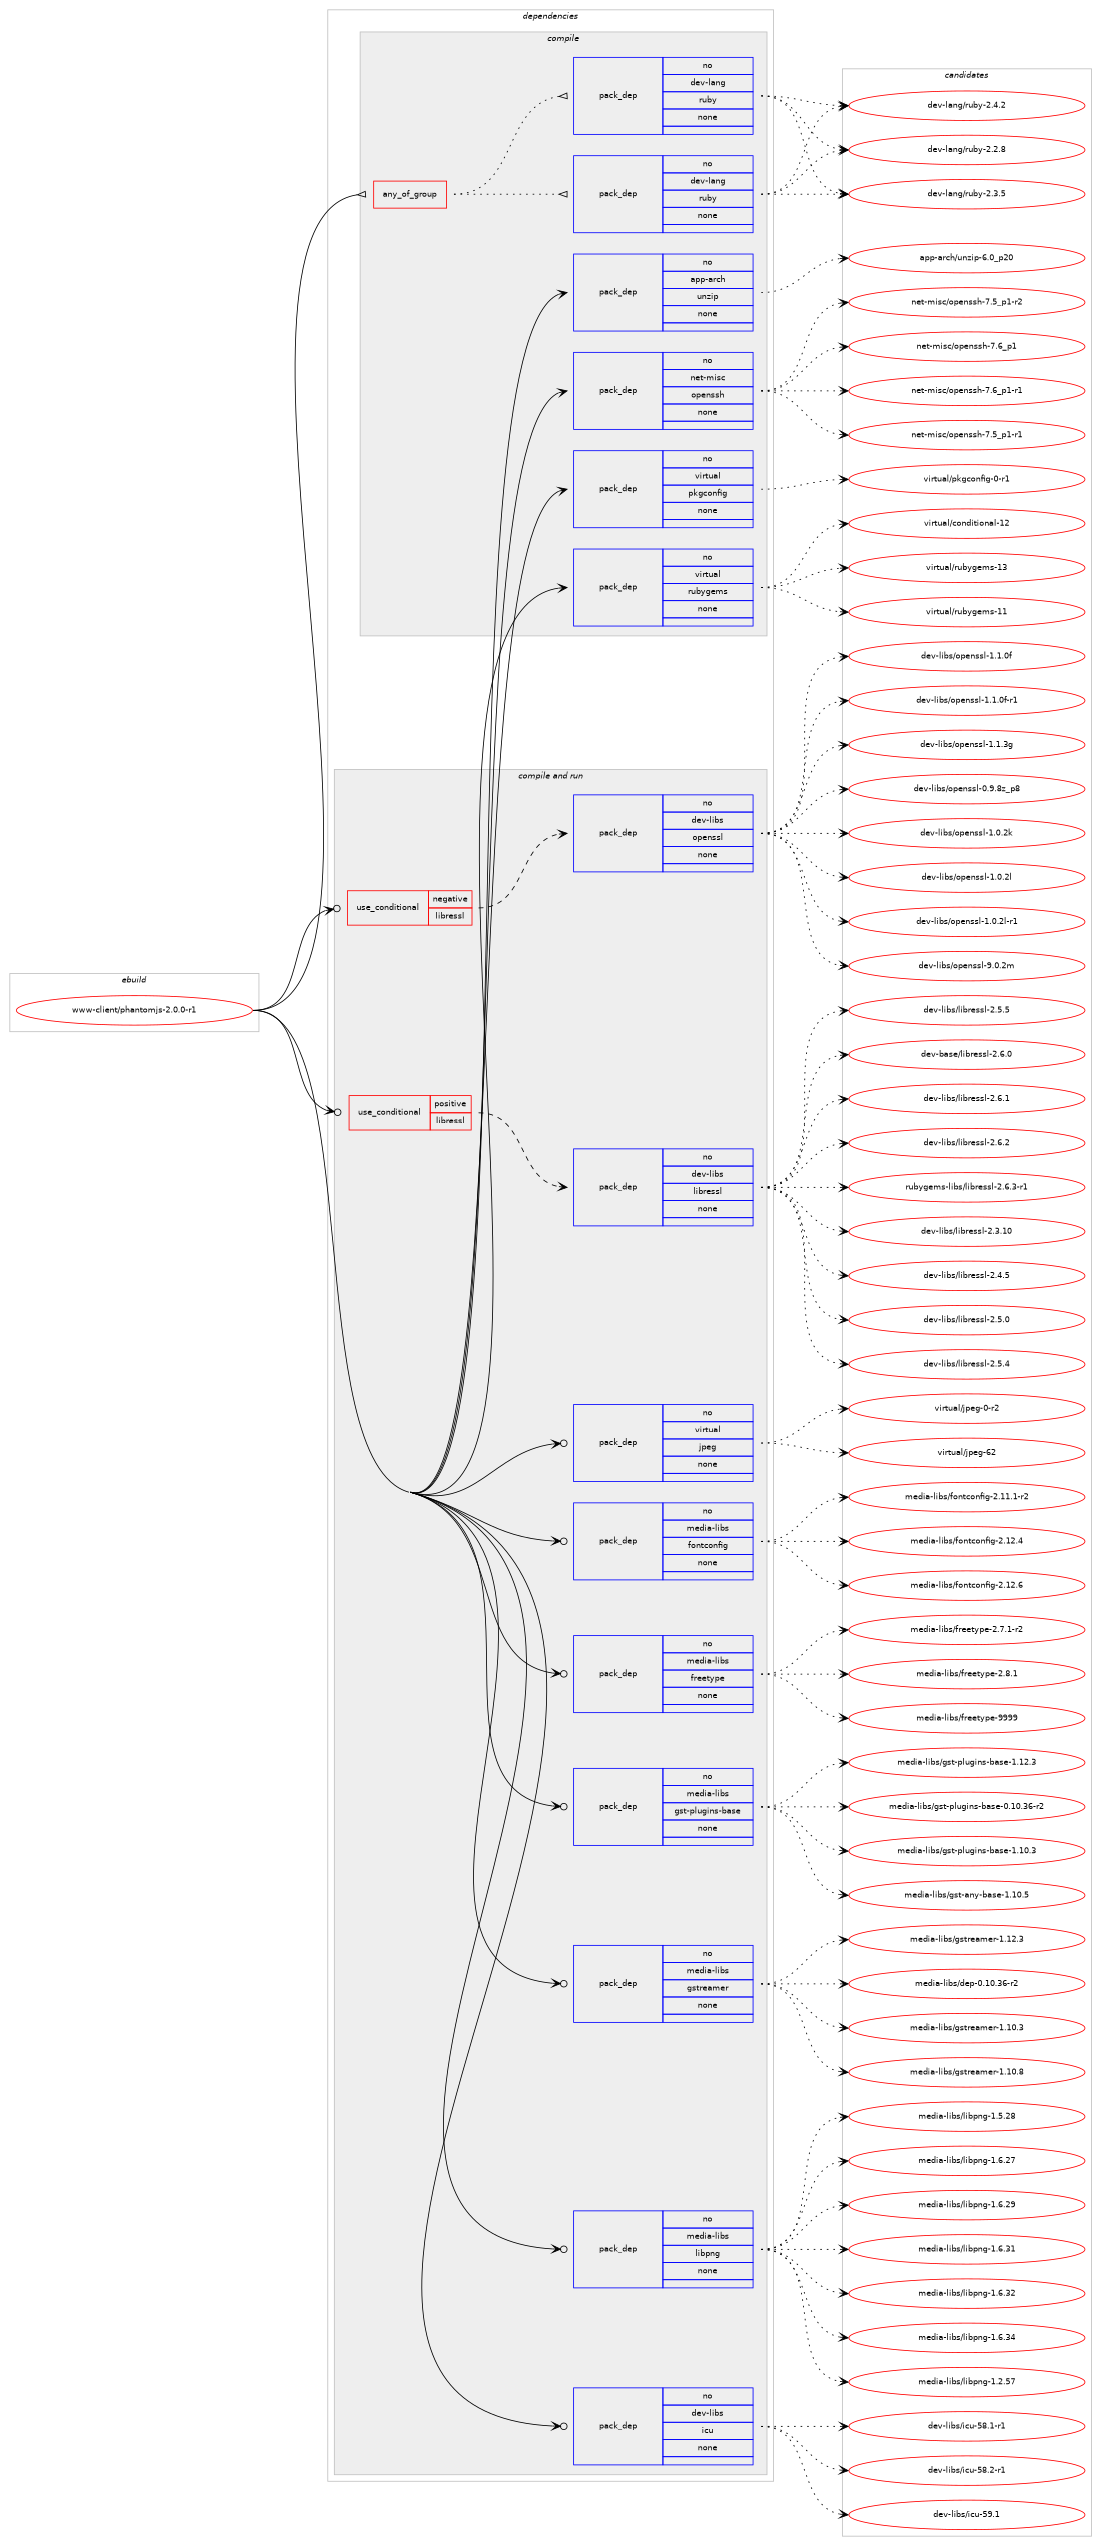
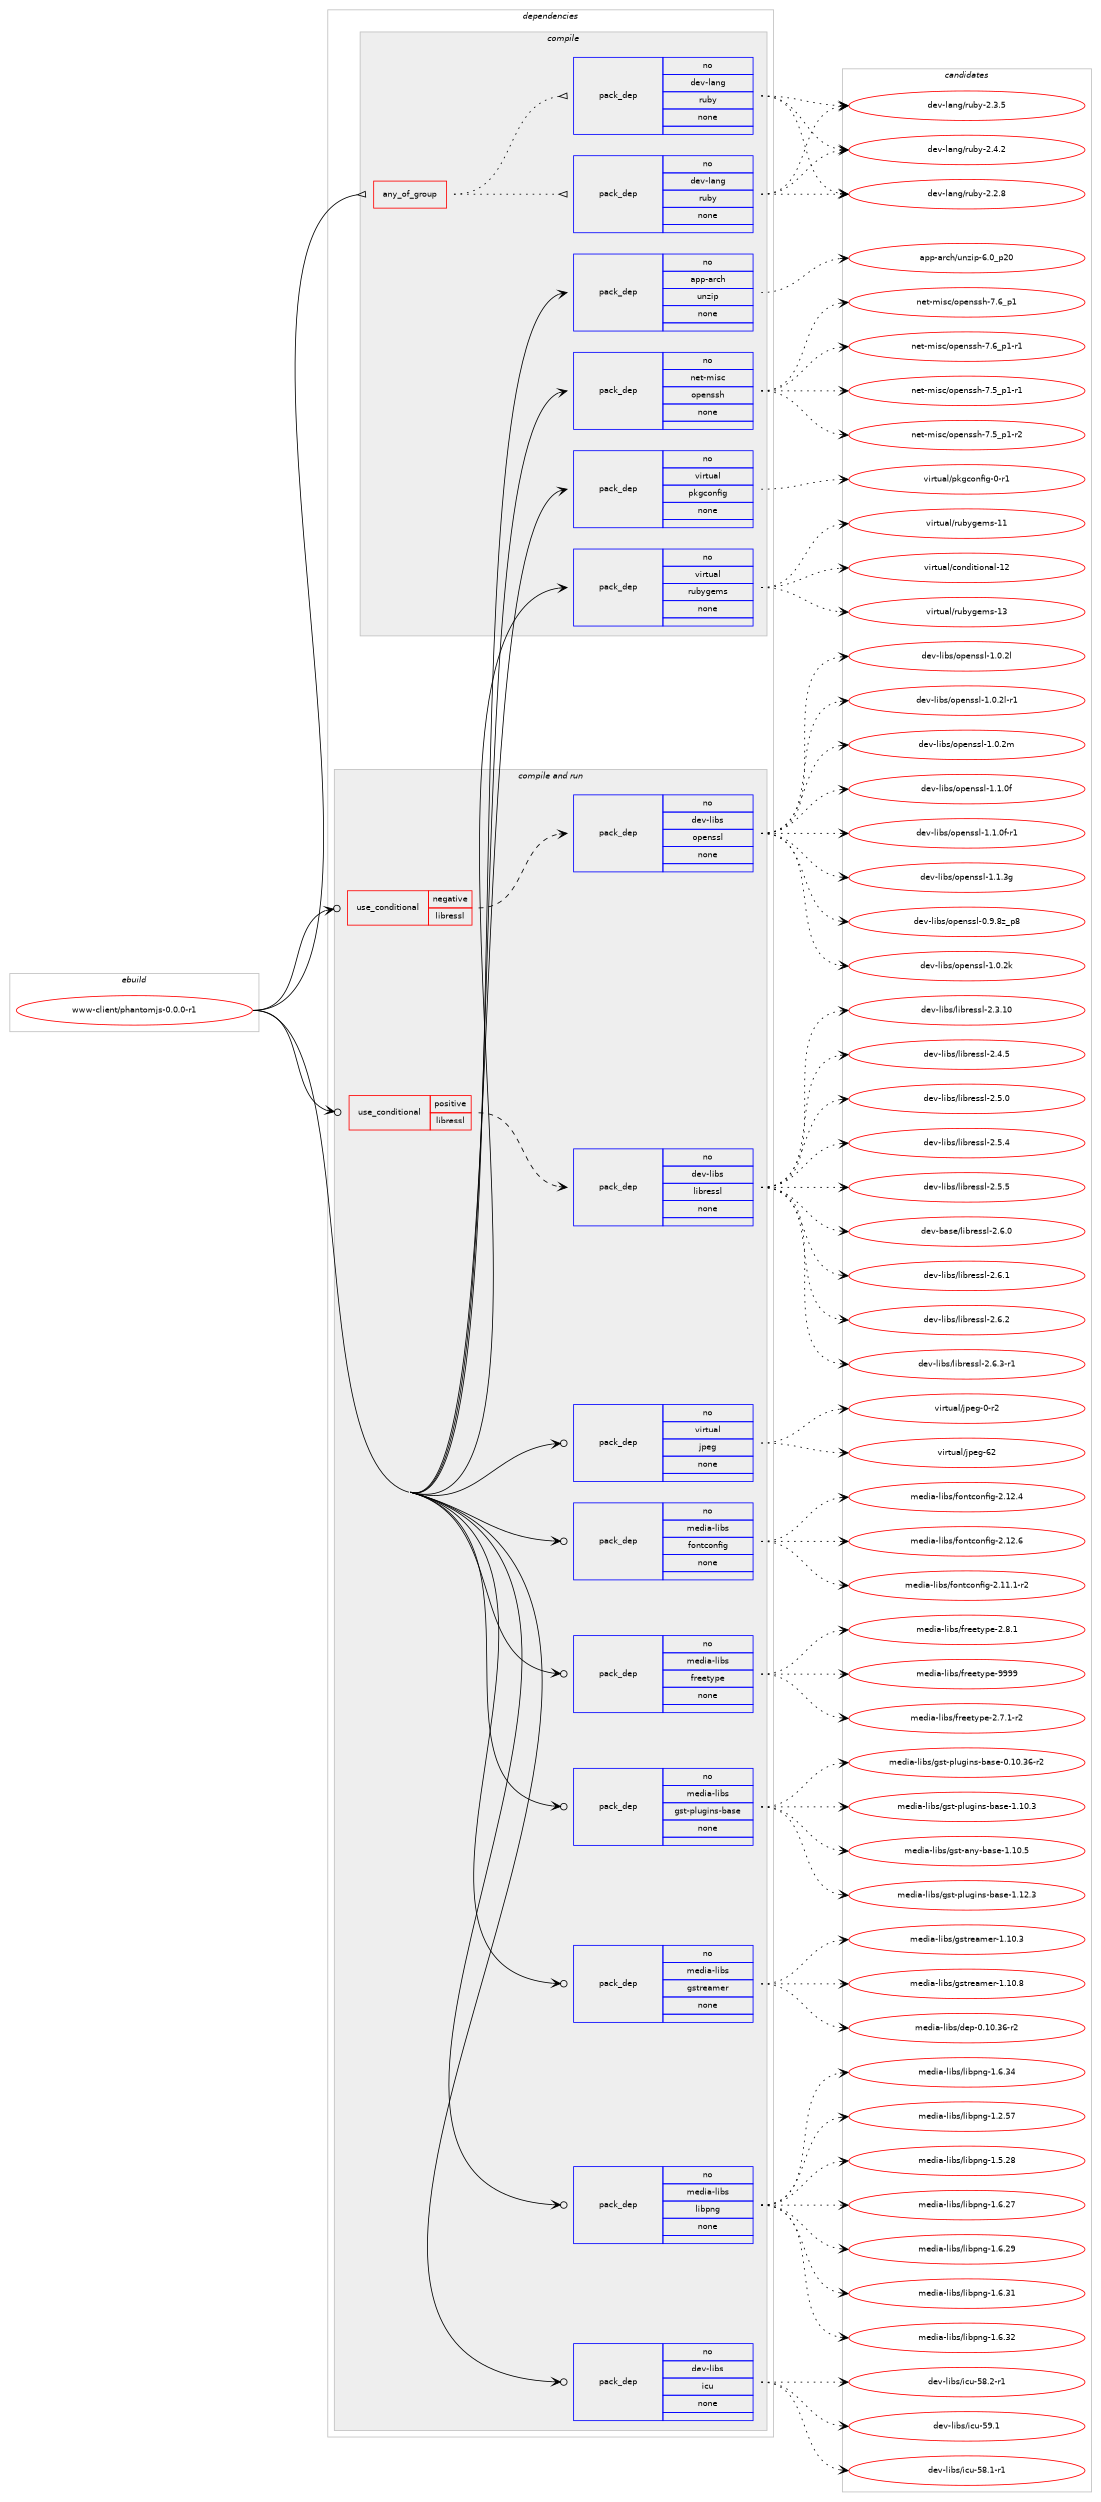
(967, 966) -> (967, 745)
(134, 1010) -> (134, 1010)
(967, 1187) -> (967, 1364)
(967, 1940) -> none
